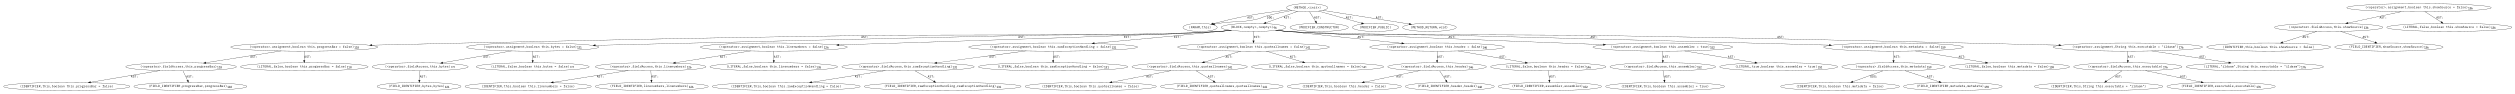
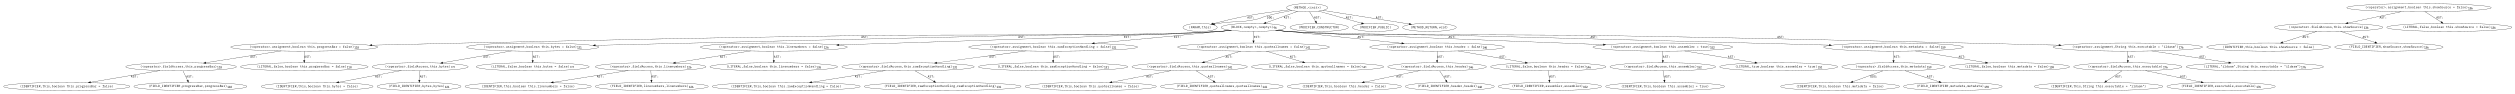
none -> (317, 86)
